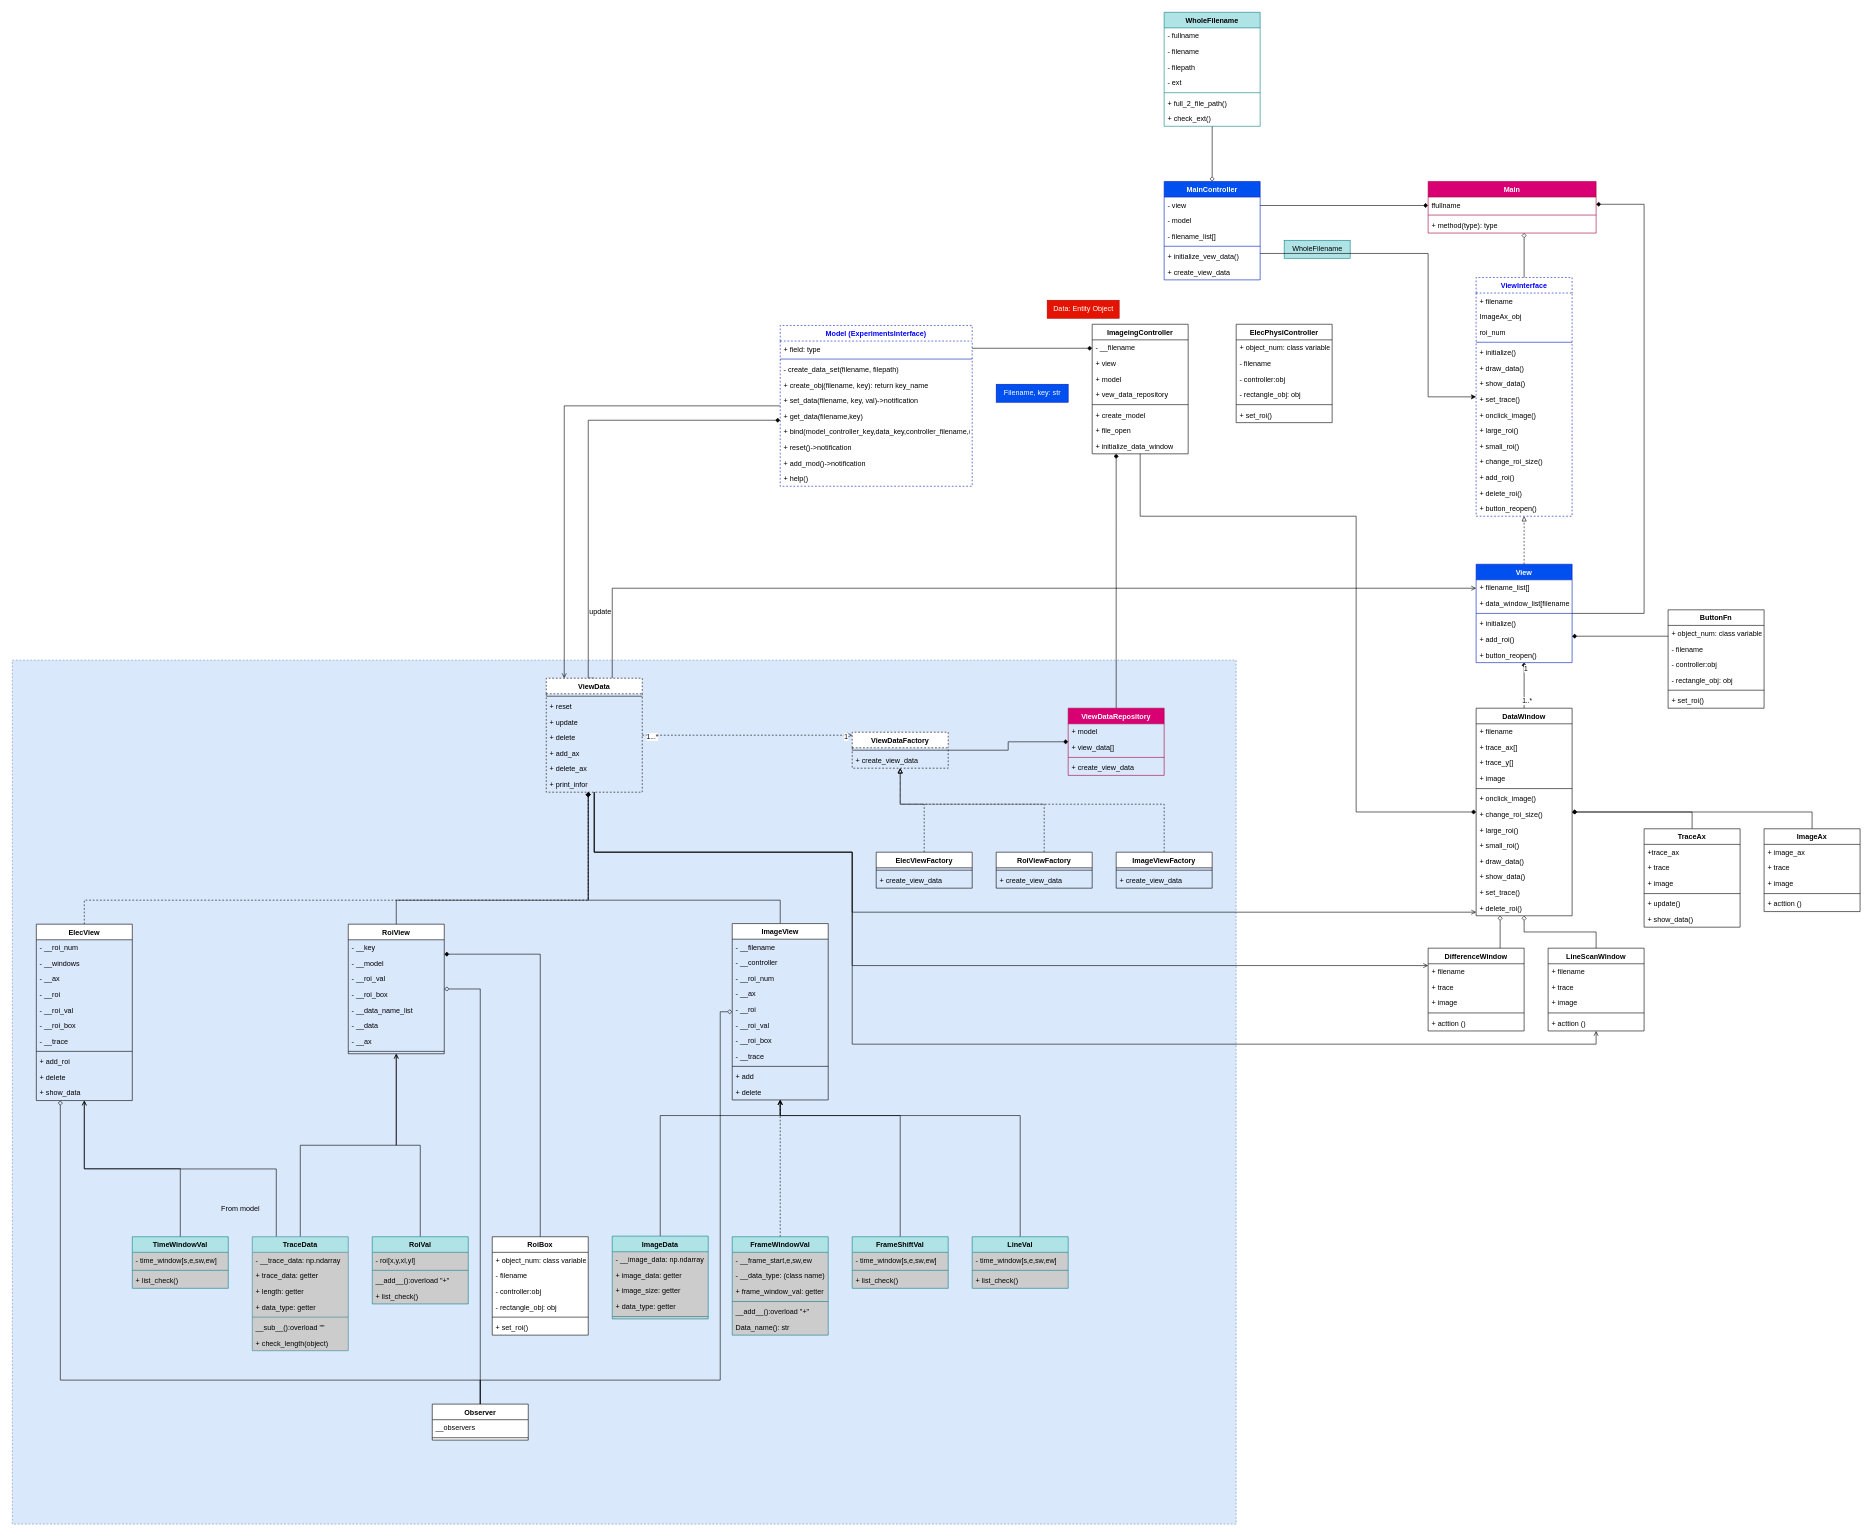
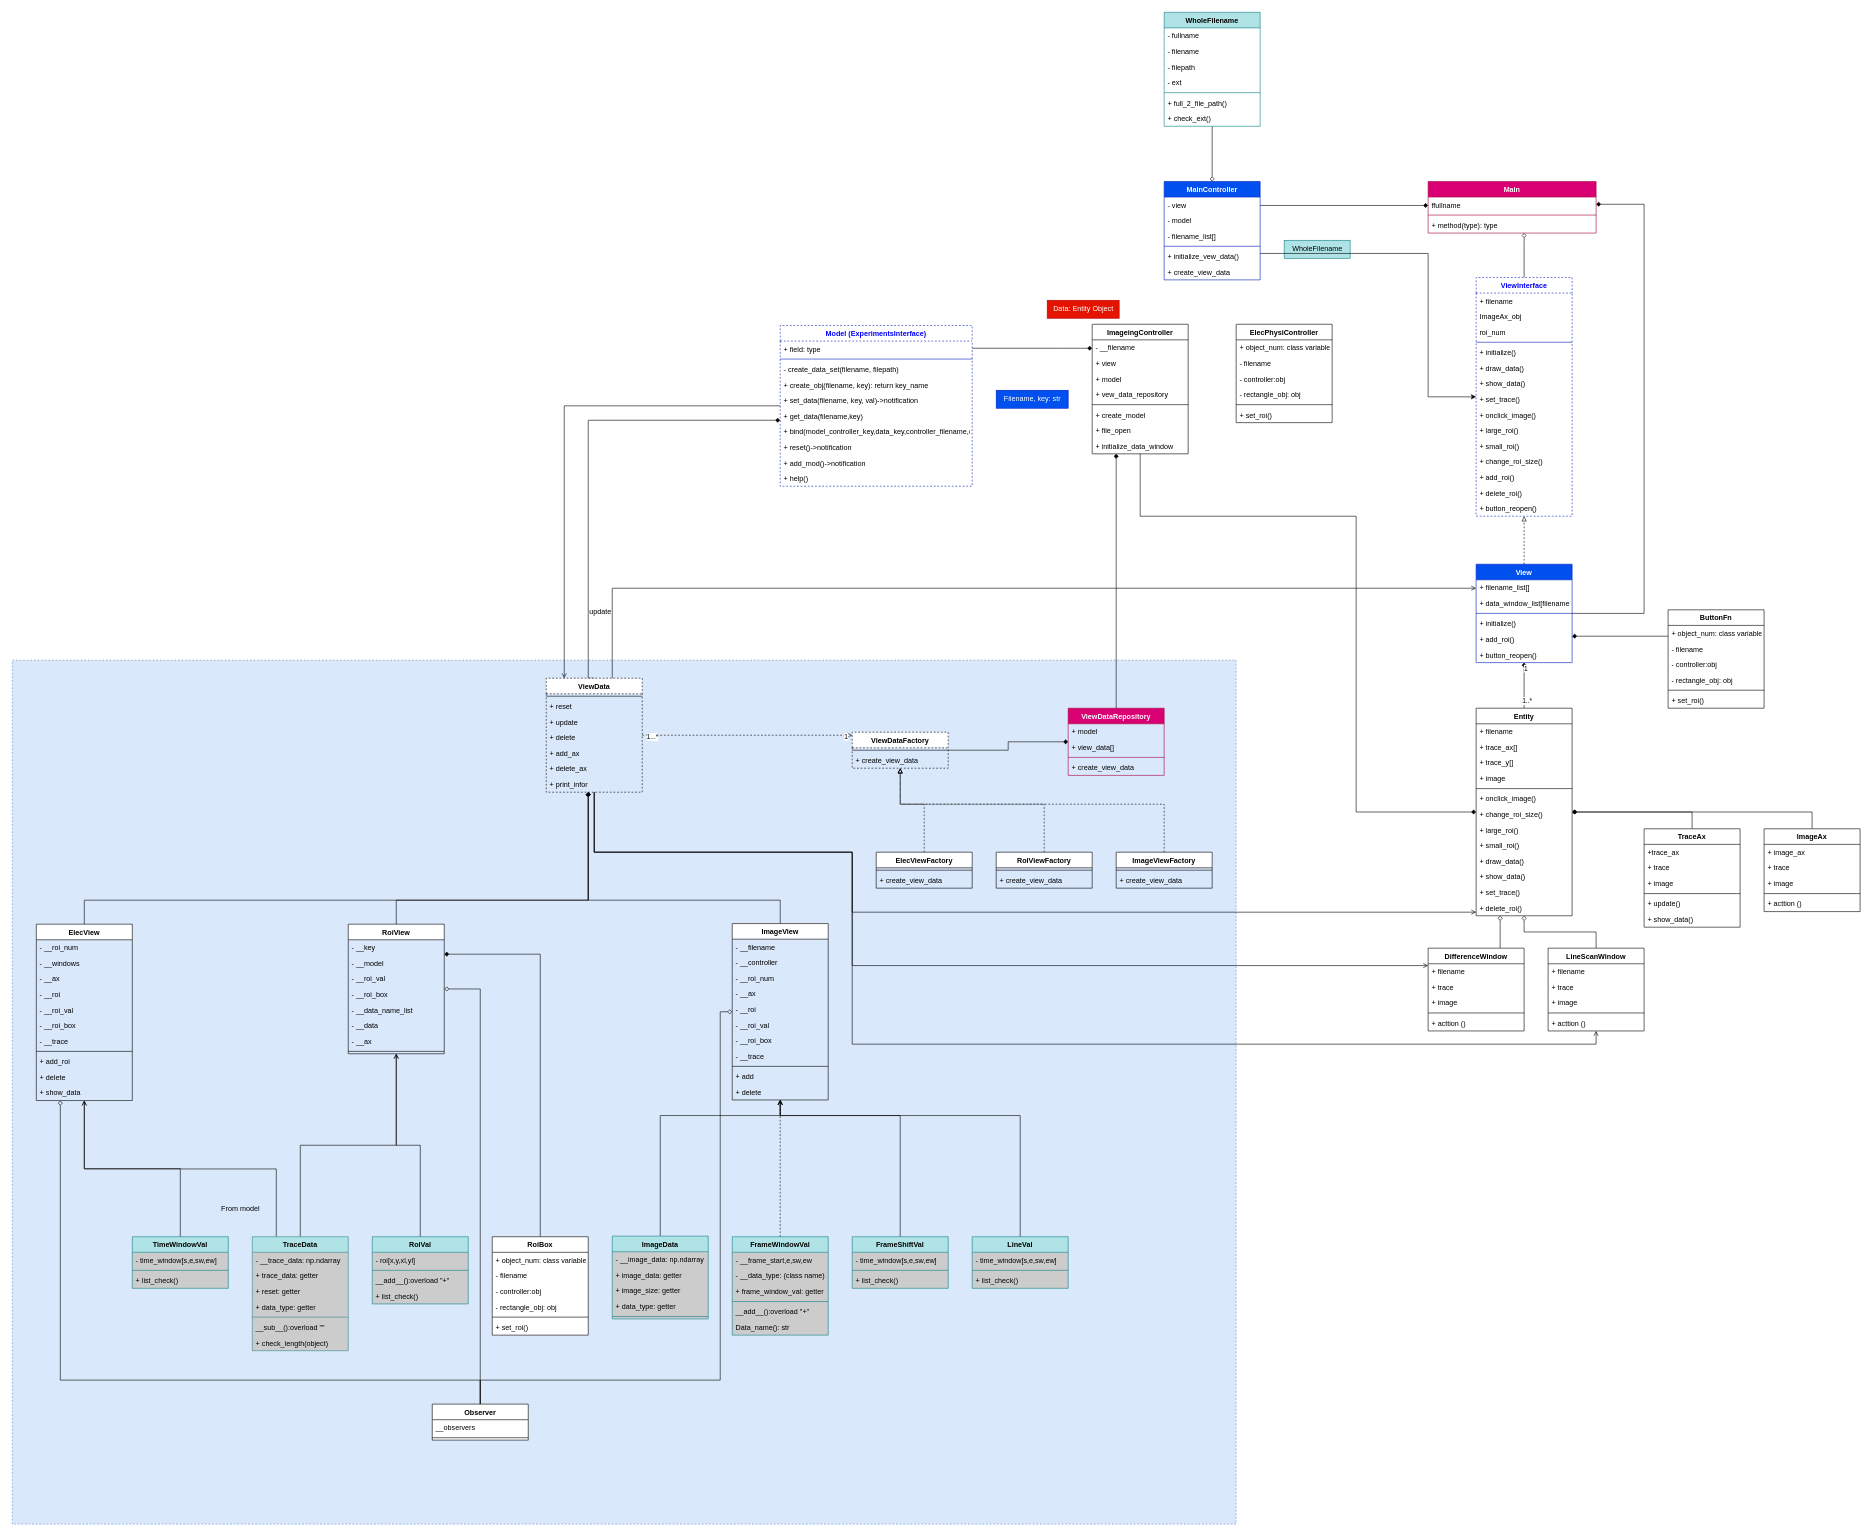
(1032, 393) -> (1032, 399)
(1524, 716) -> (1524, 716)
(227, 900) -> (227, 900)
(284, 1292) -> (283, 1292)
